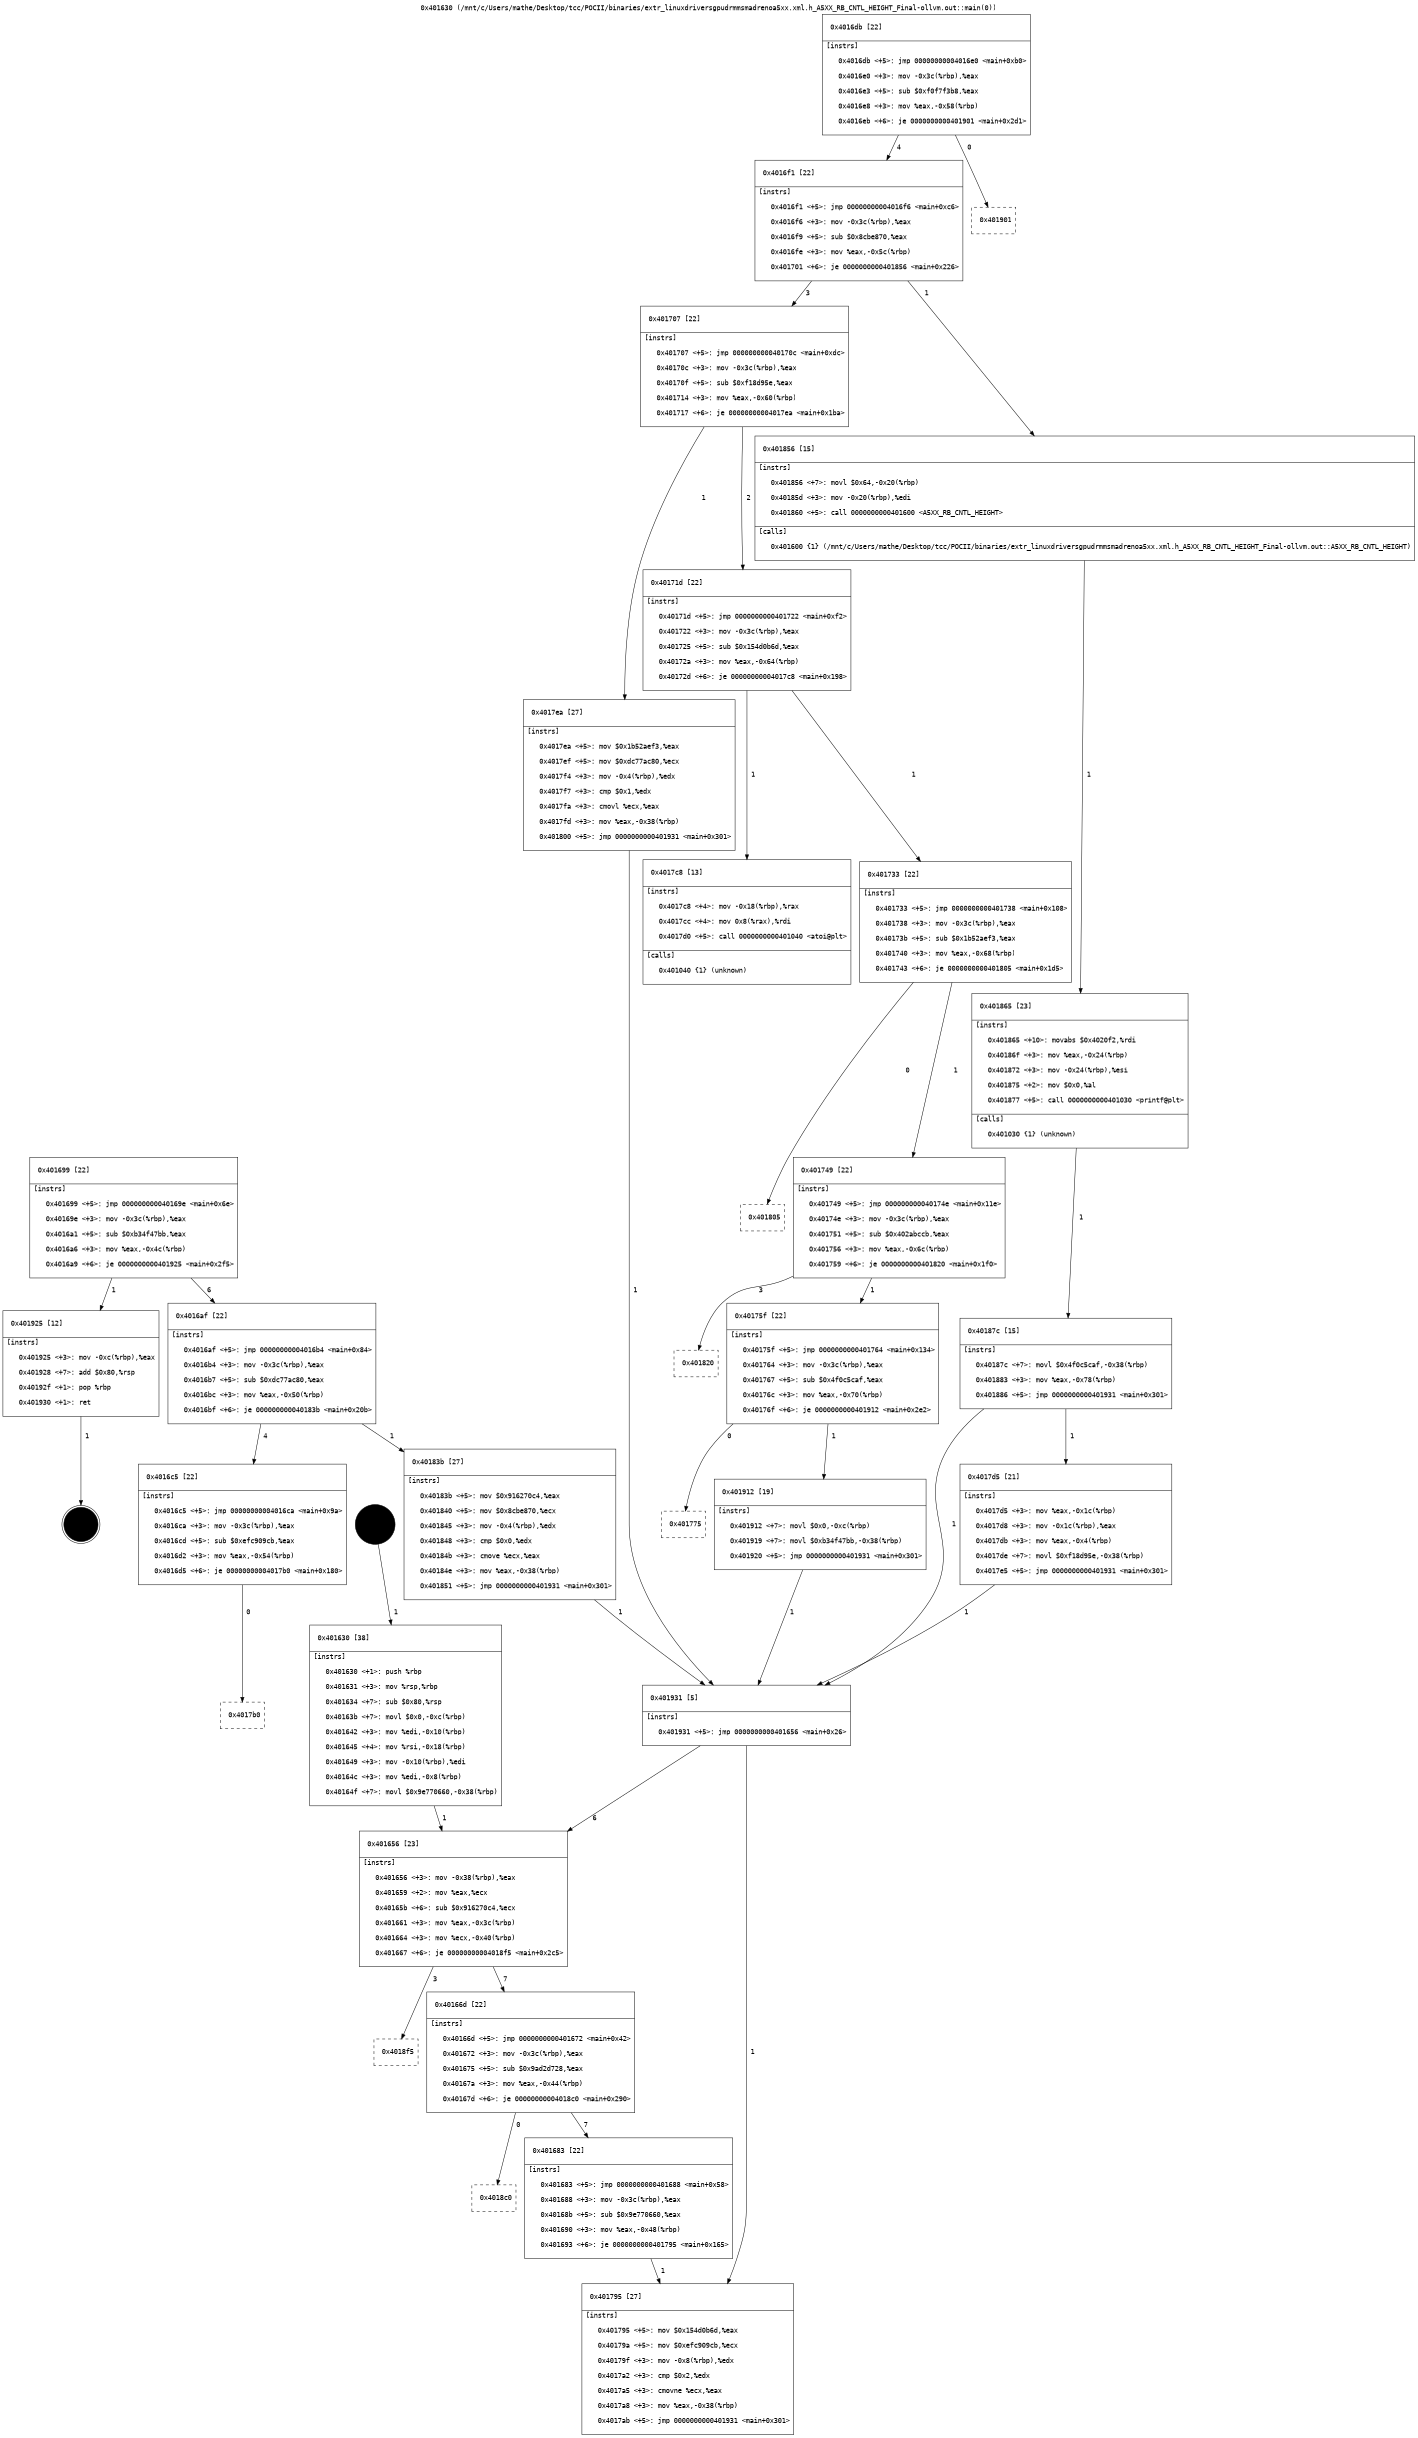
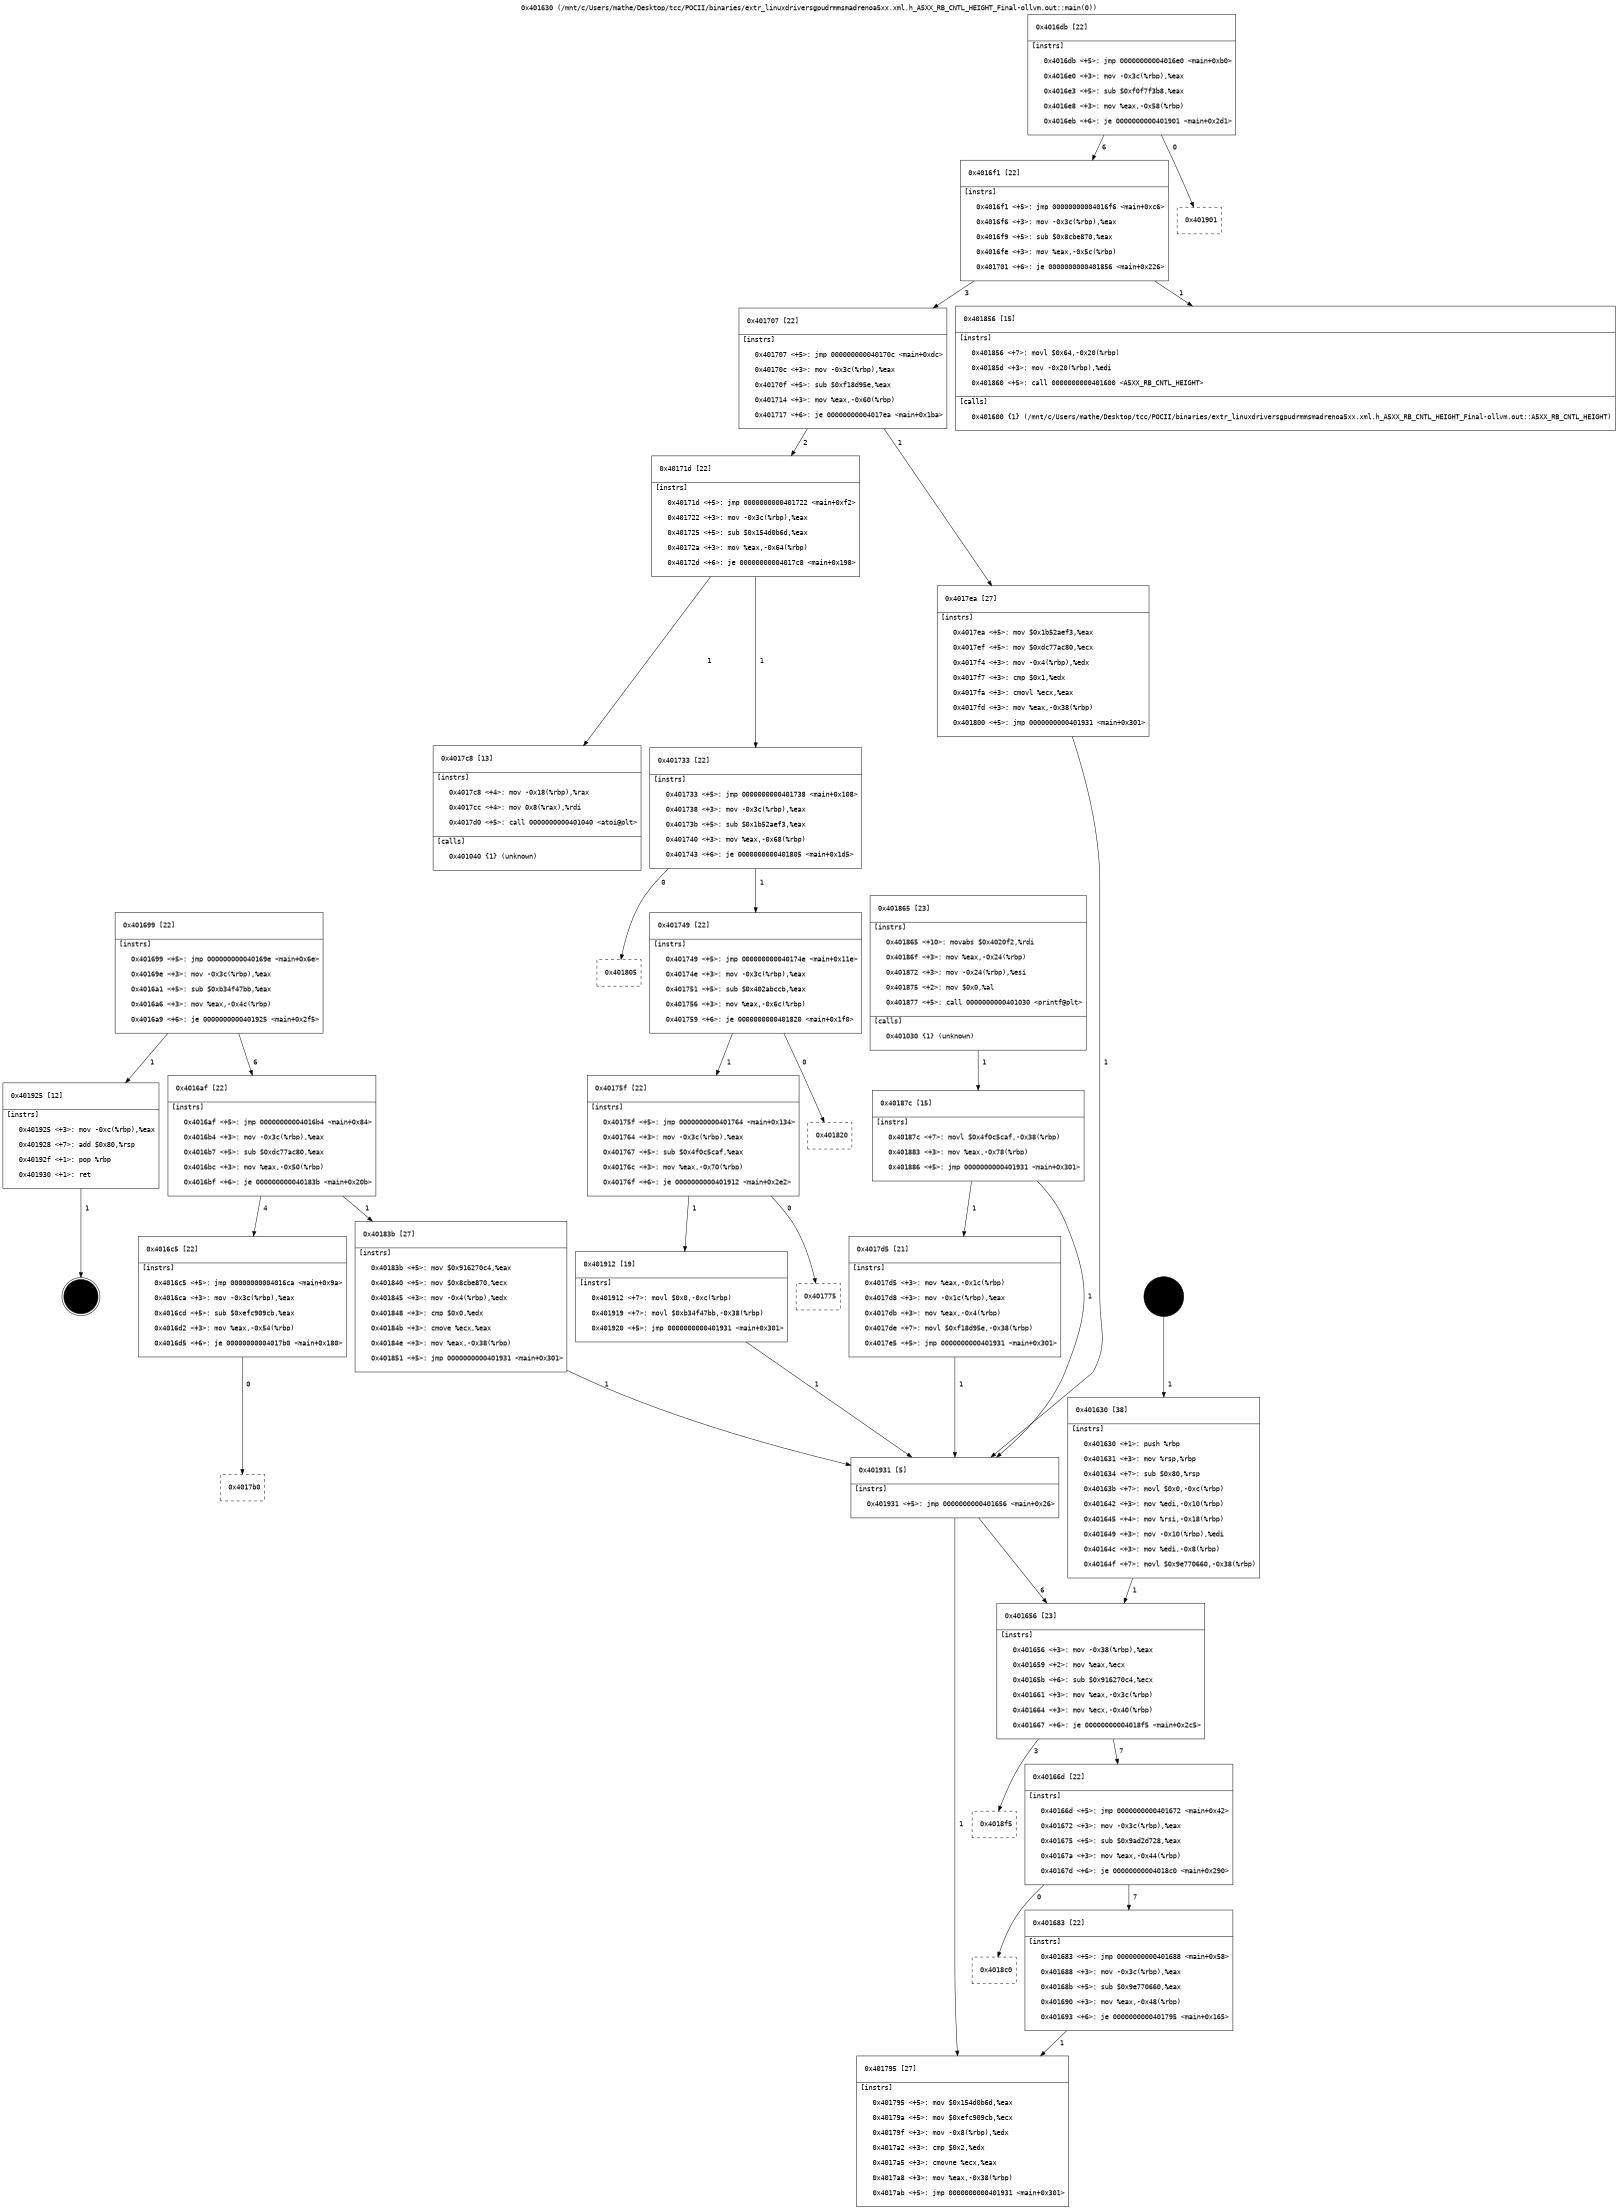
(897, 148) -> (1102, 148)
(1082, 774) -> none
(759, 1291) -> (802, 1063)
